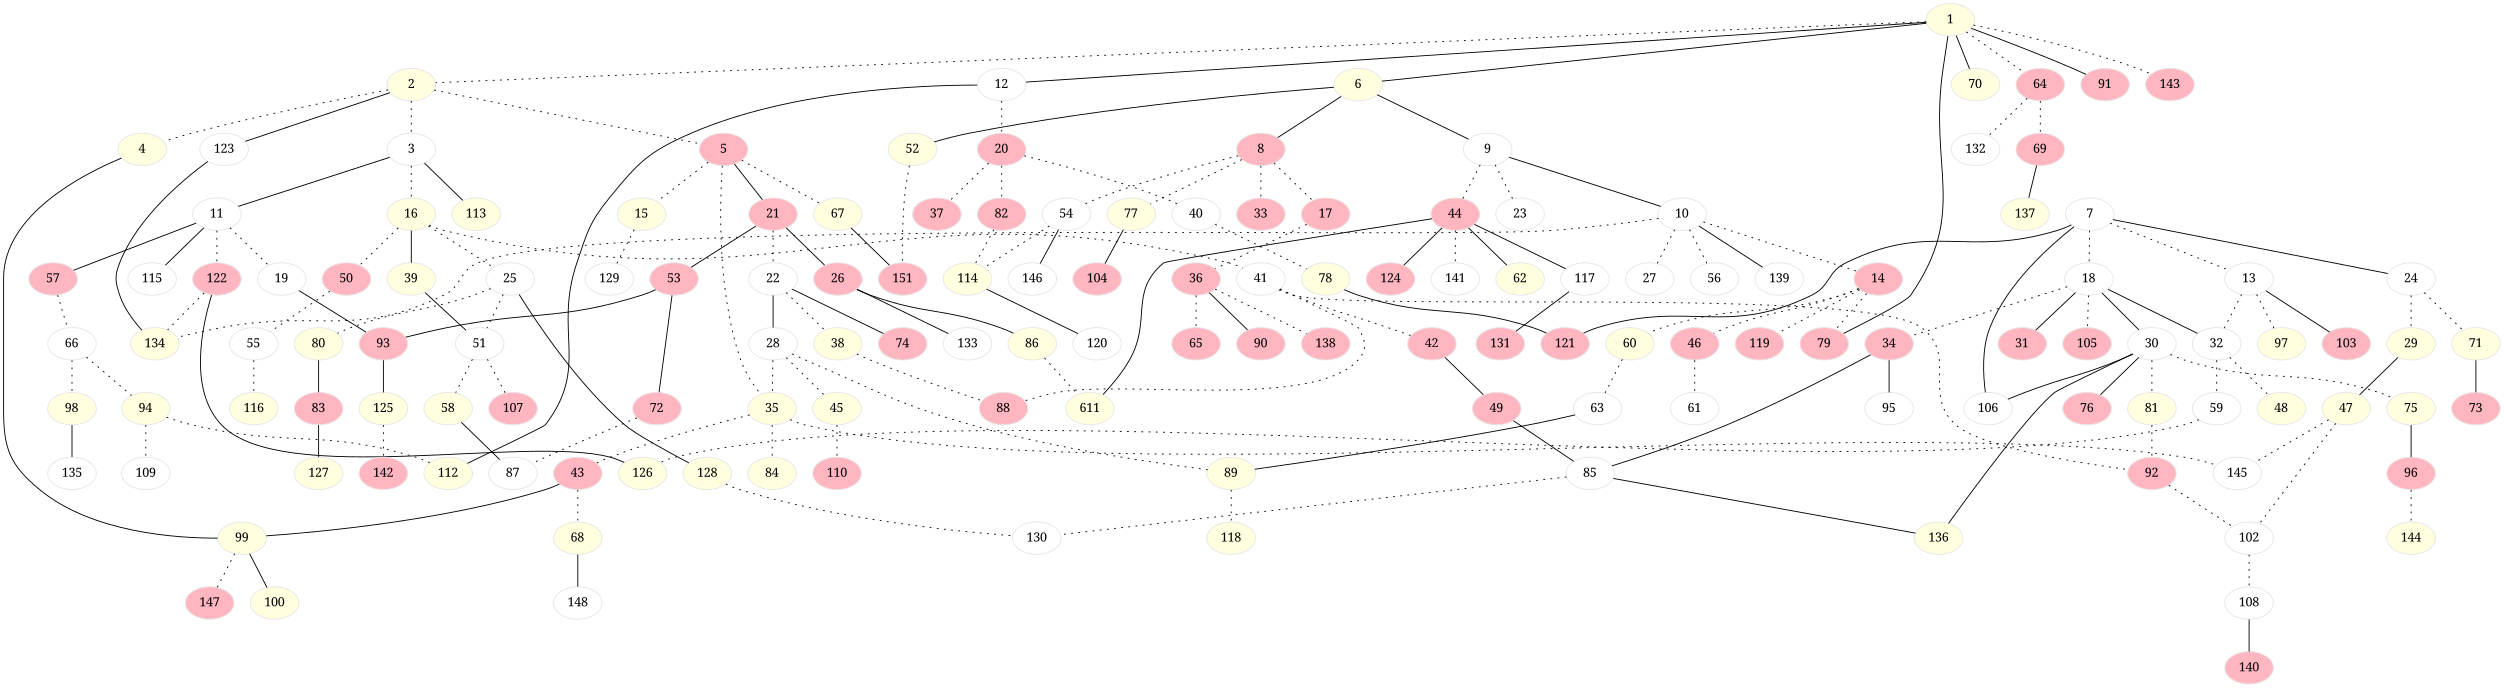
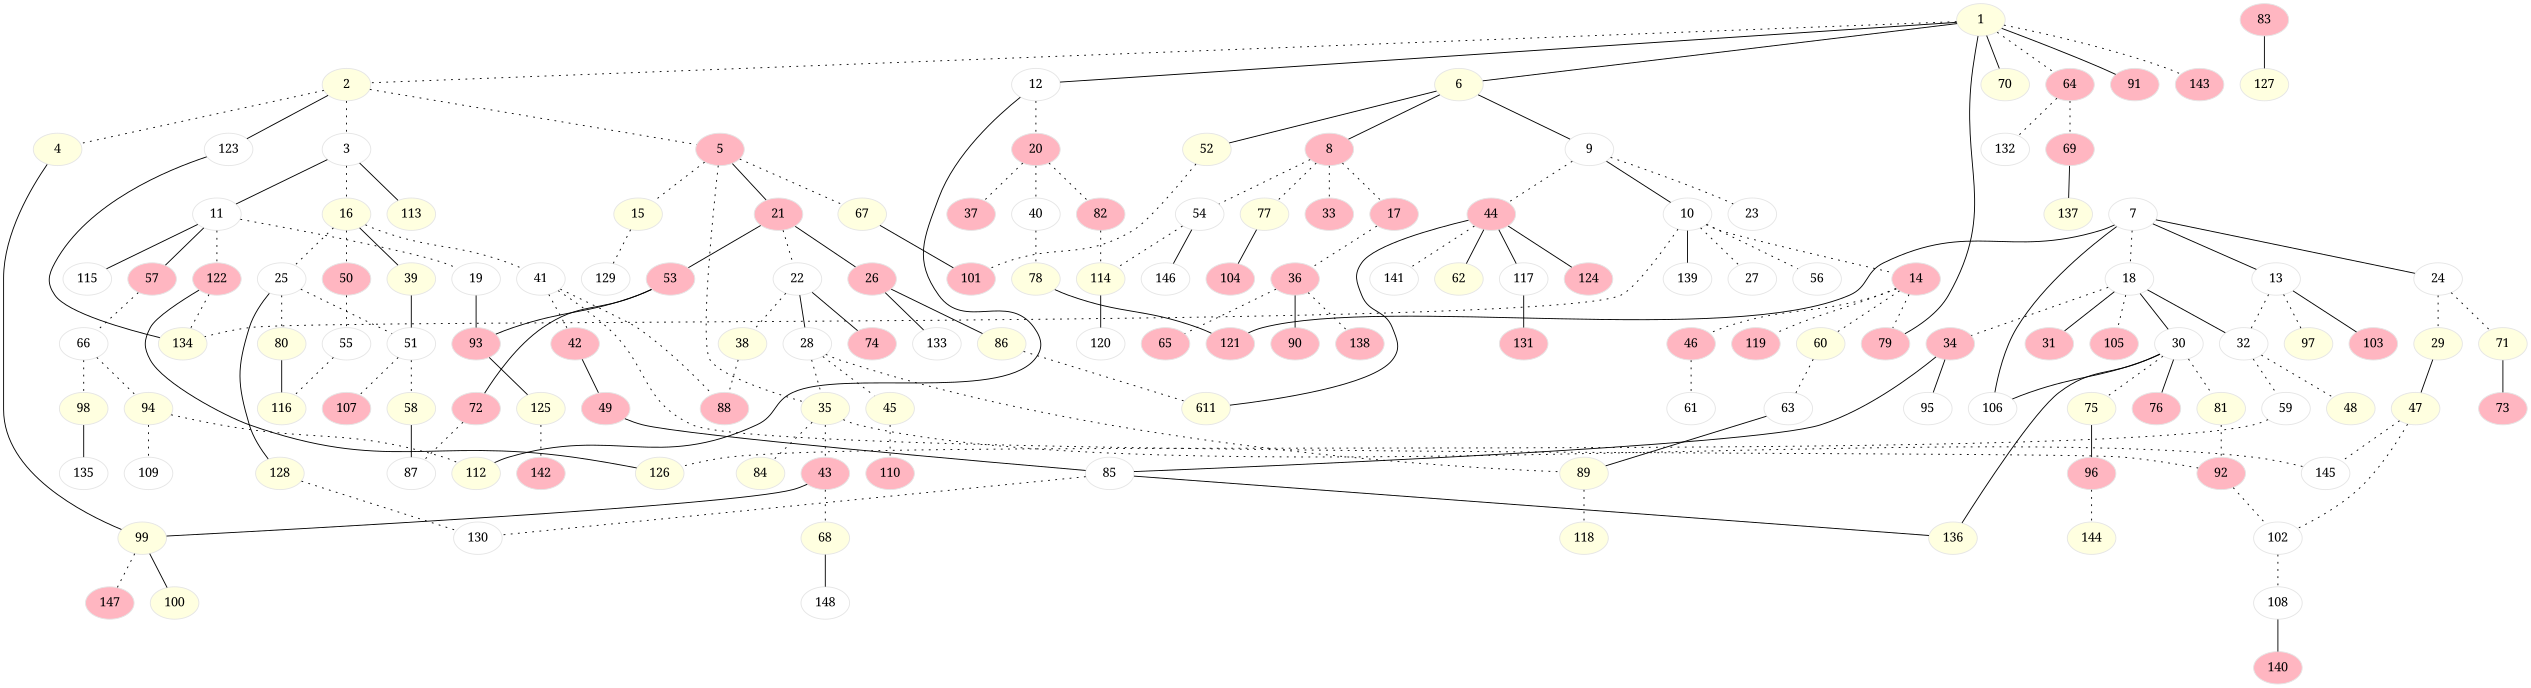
(2169, 247) -> (2205, 247)
(903, 279) -> (971, 279)
(319, 376) -> (282, 376)
